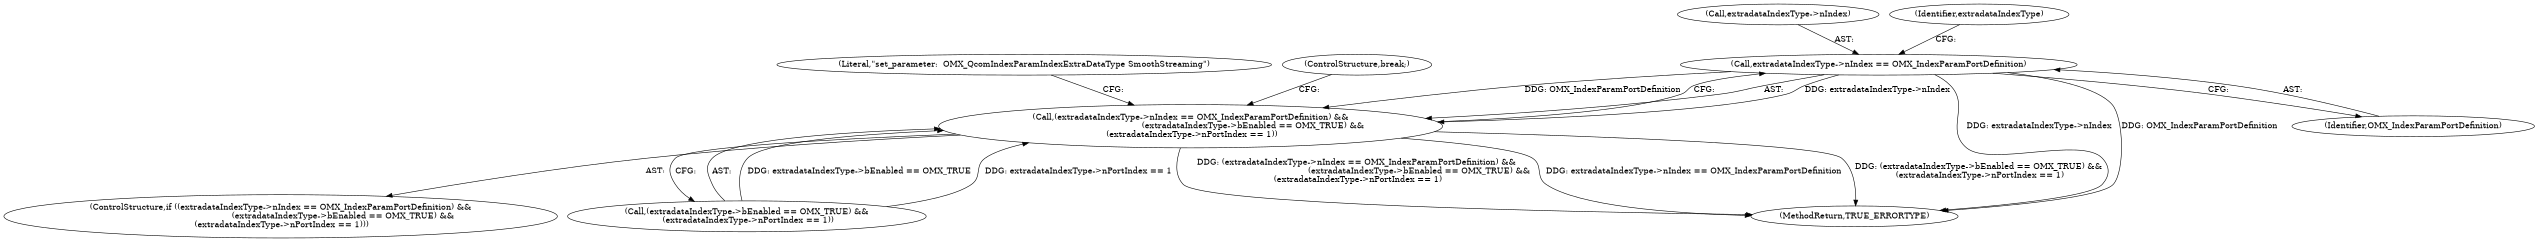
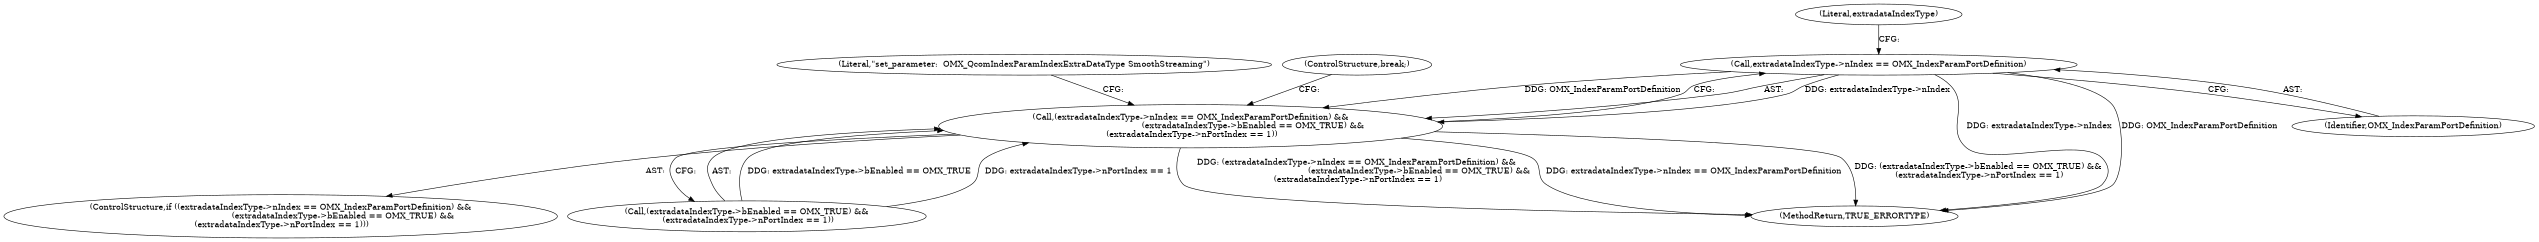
(1778, 14) -> none
(1979, 14) -> (1879, 14)
